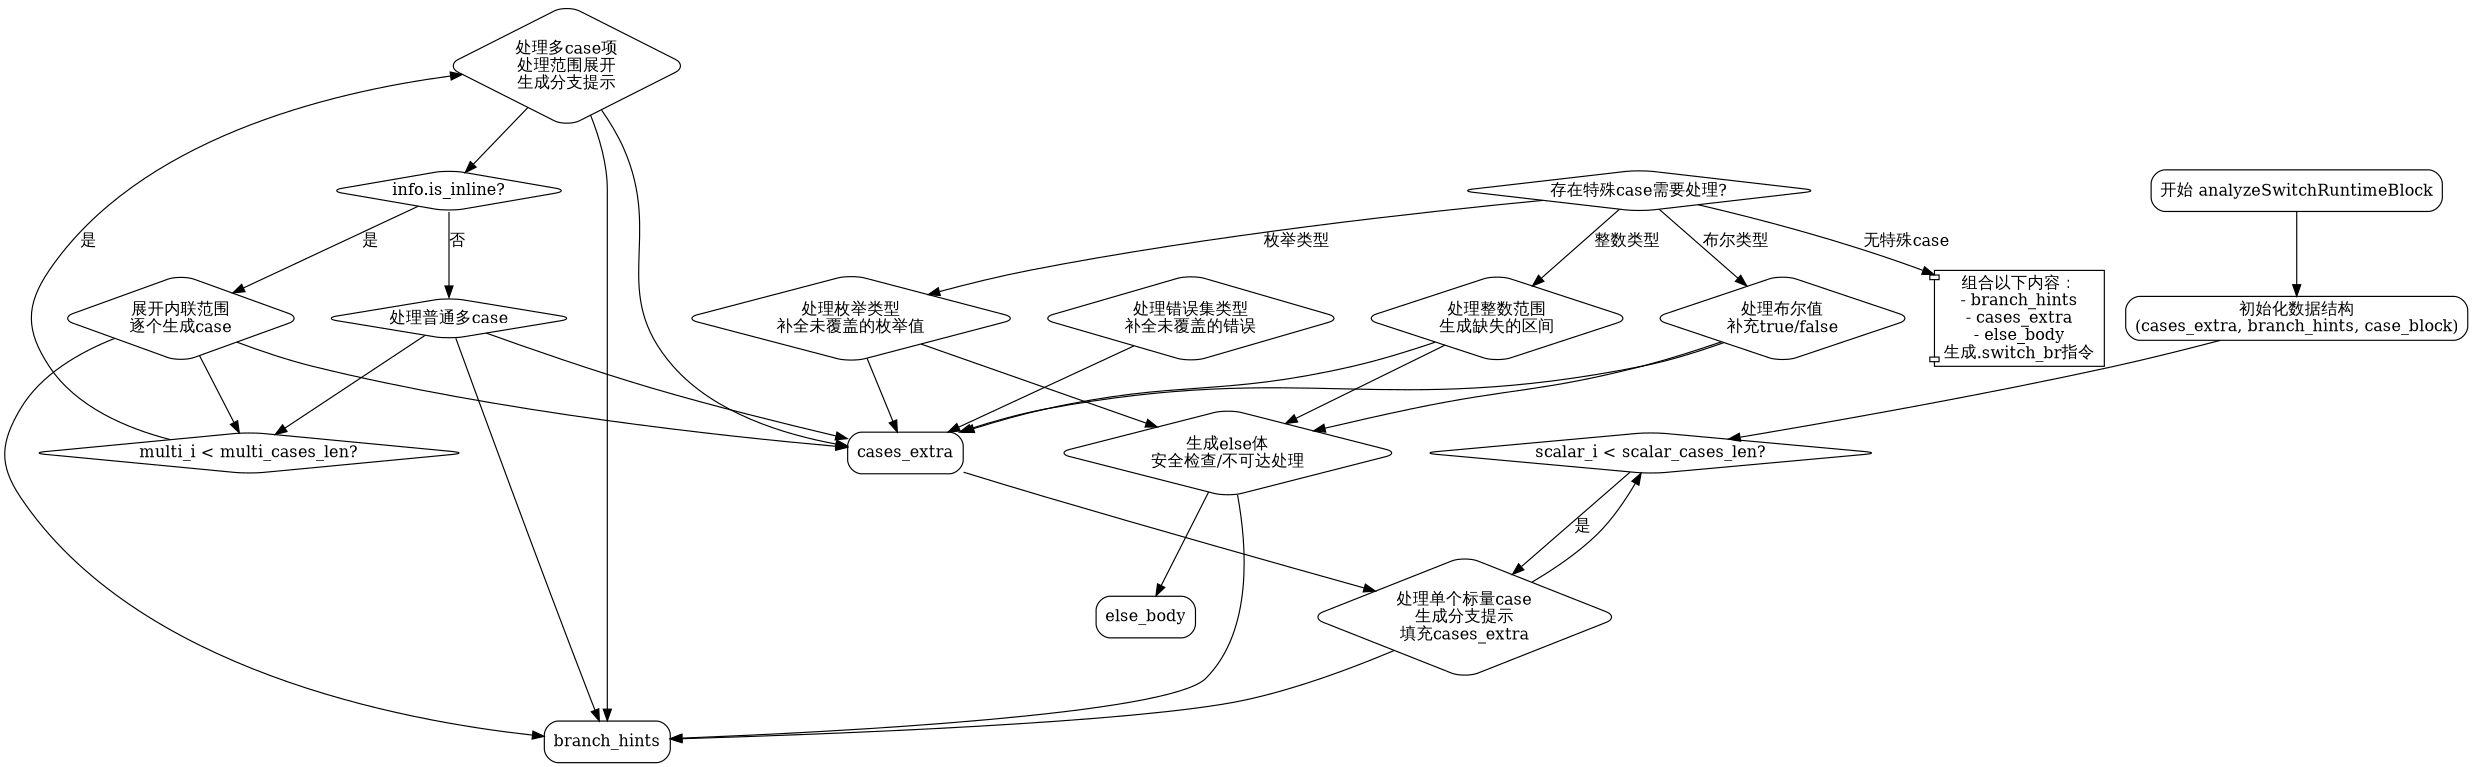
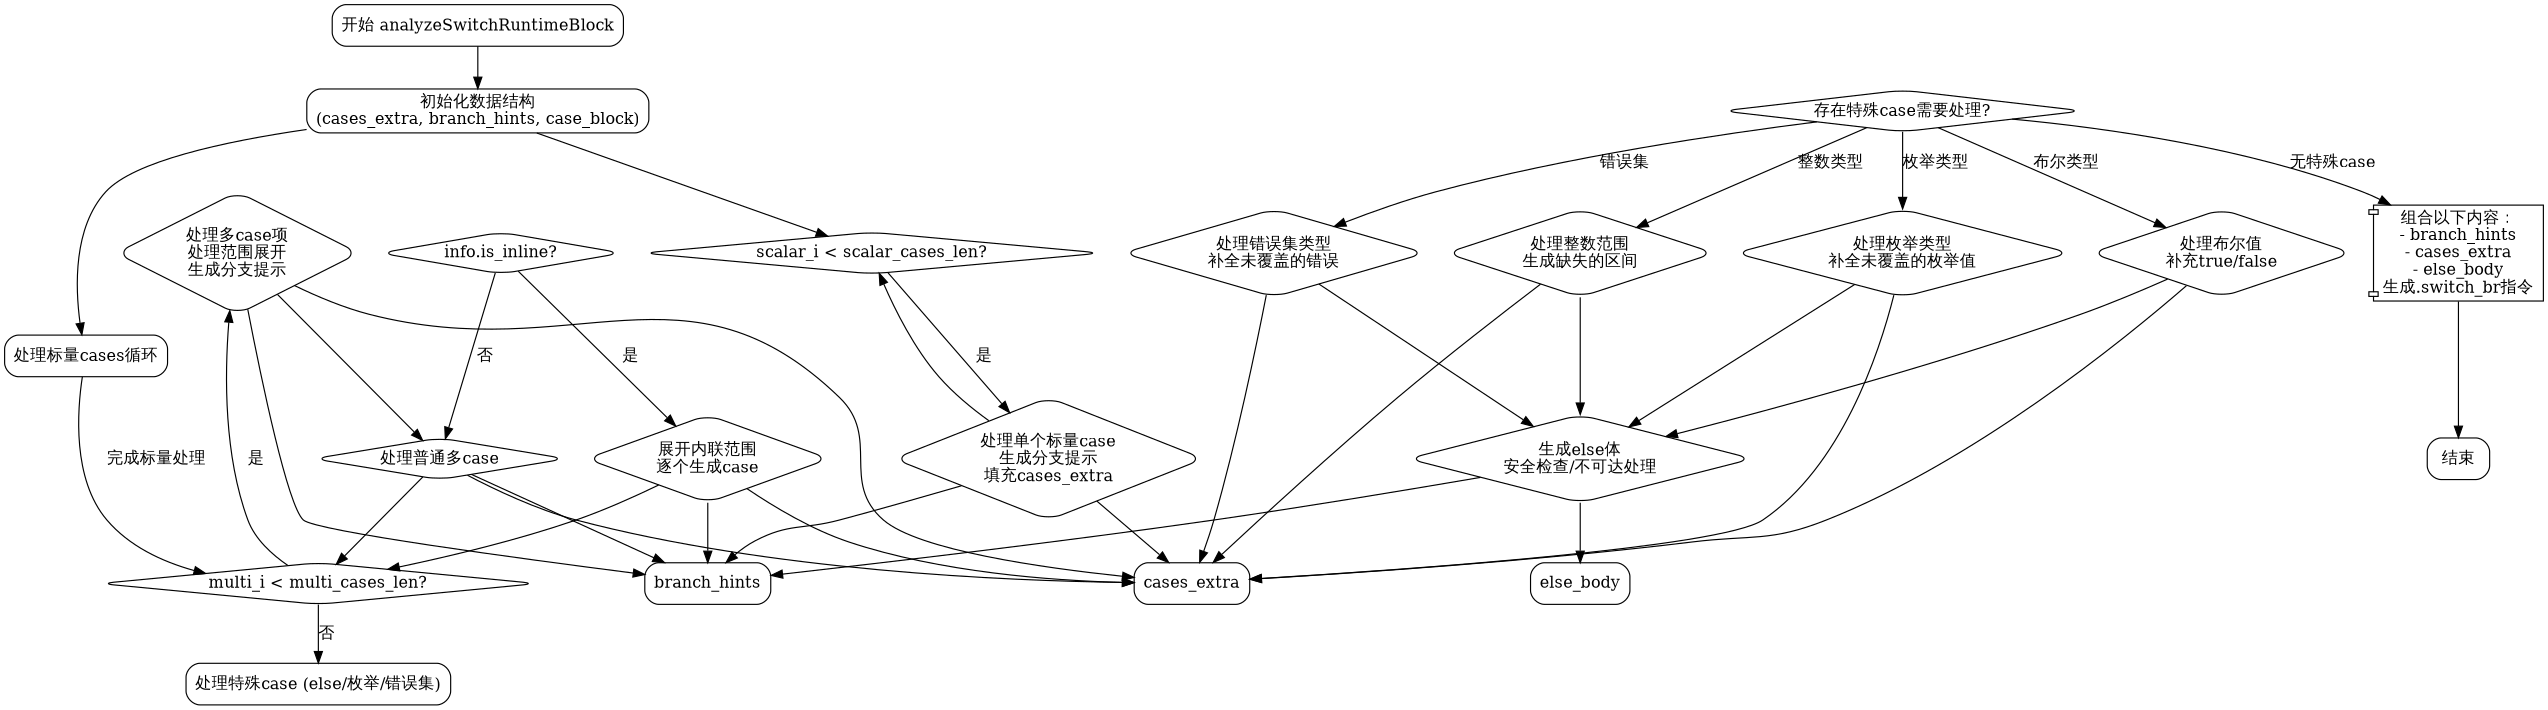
(501, 136) -> (346, 363)
none -> (1578, 160)
none -> (1421, 352)
none -> (86, 356)
none -> (2458, 459)
(1163, 531) -> (1125, 525)
none -> (318, 684)
